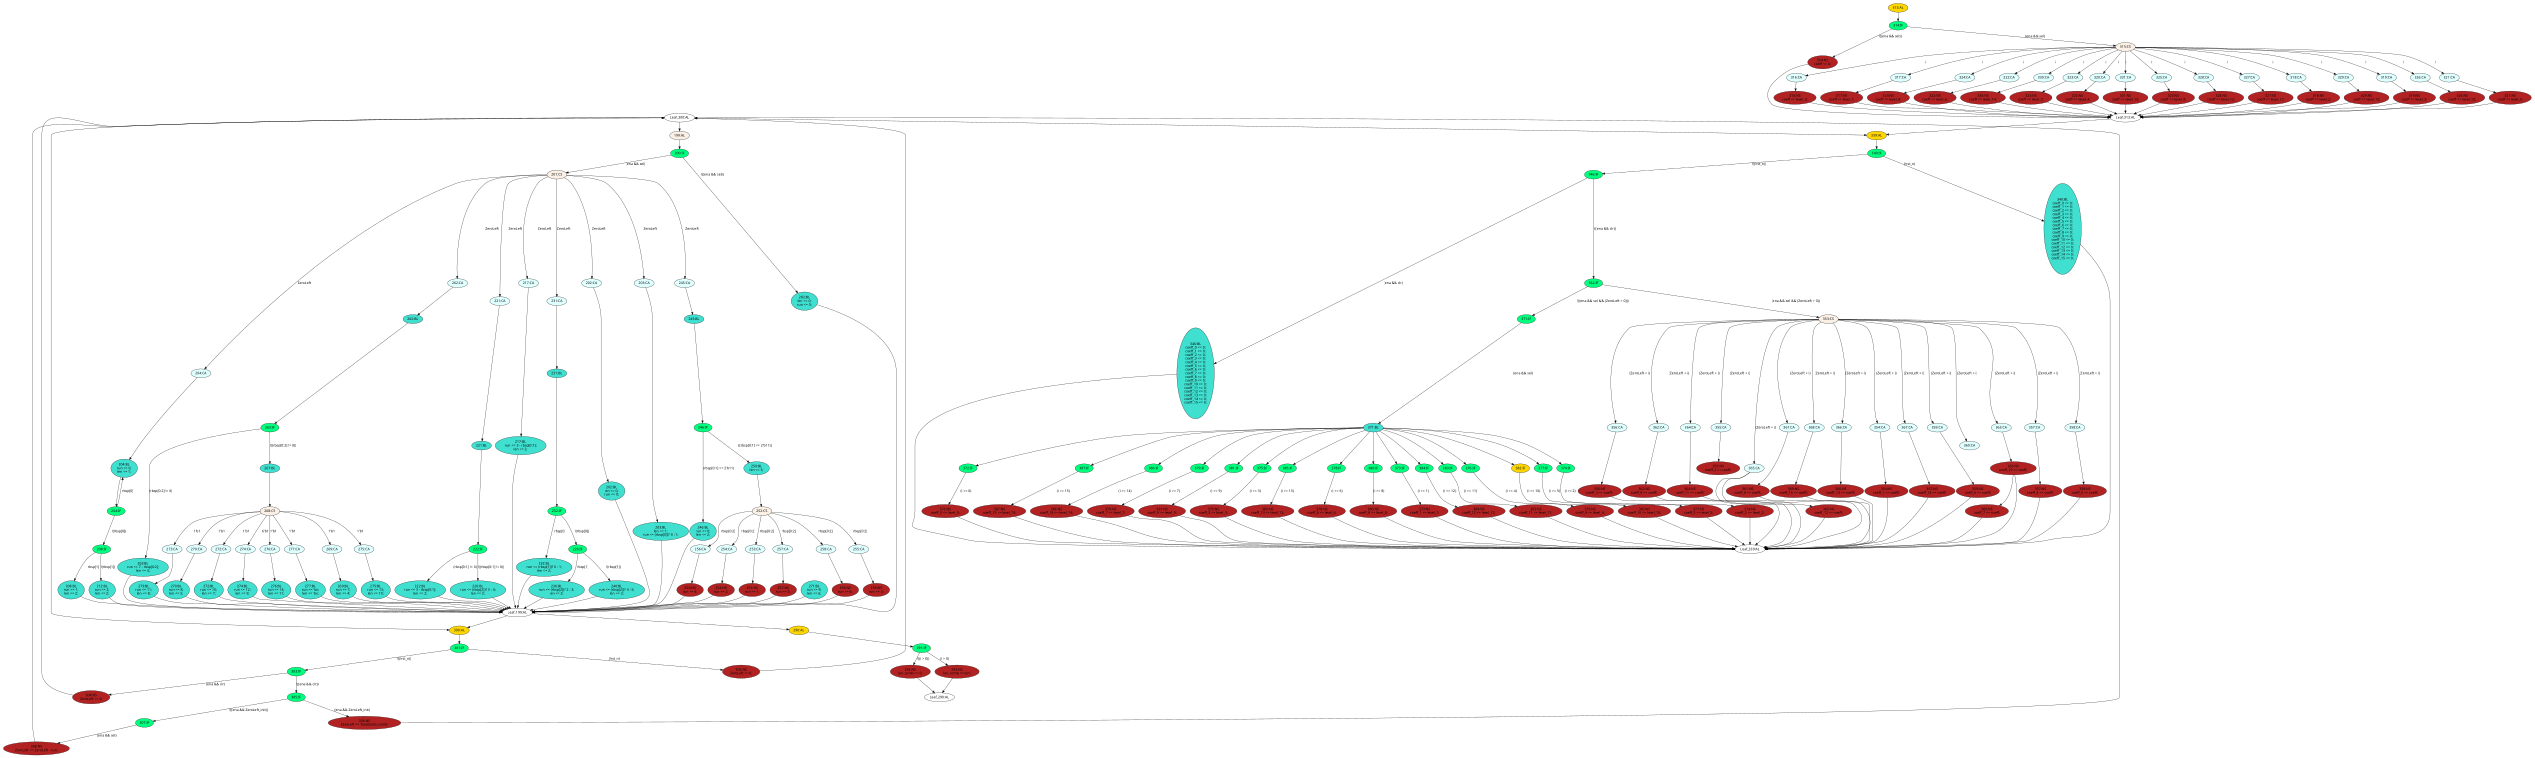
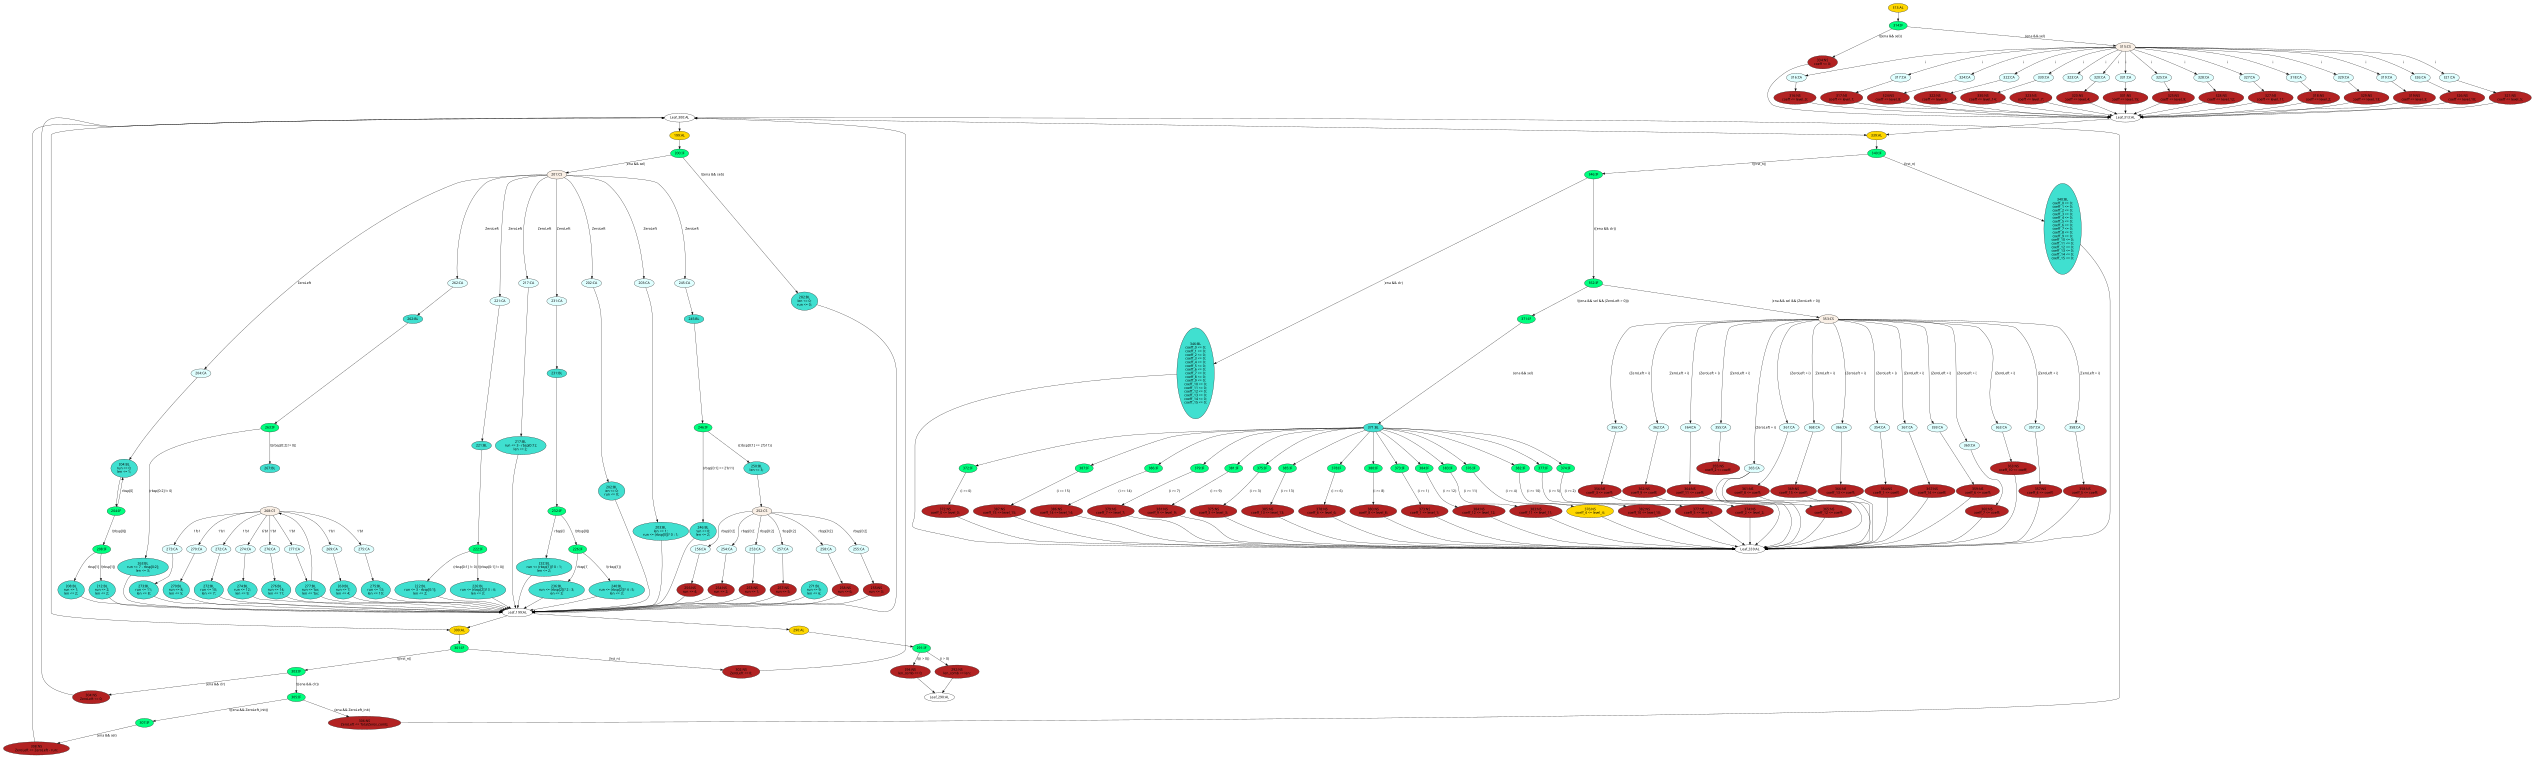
(2055, 86) -> none
(680, 136) -> (680, 136)
(1520, 468) -> (1520, 468)
(270, 488) -> (308, 541)
(2010, 491) -> (1989, 478)
(1590, 511) -> (1590, 511)
